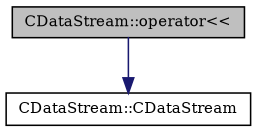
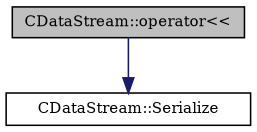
(128, 109) -> (128, 109)
